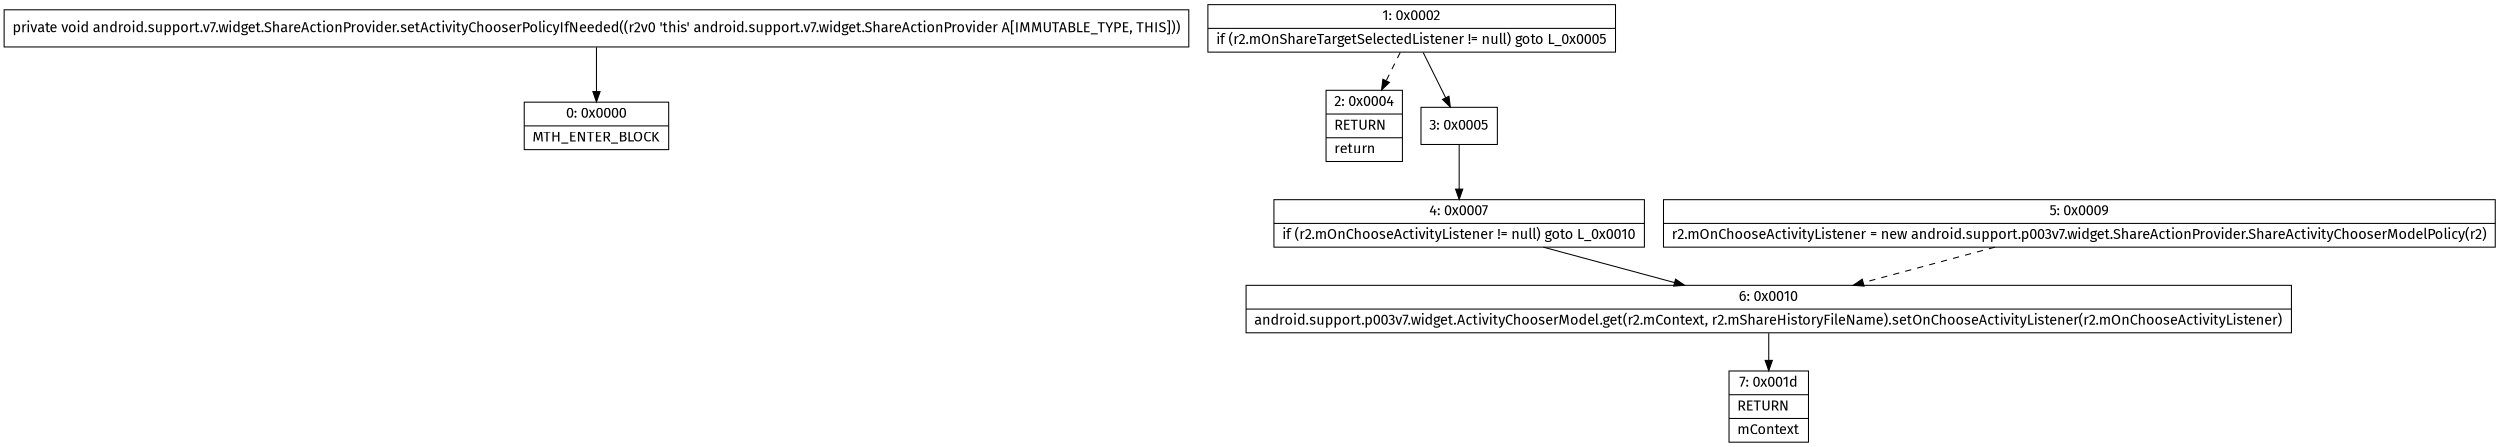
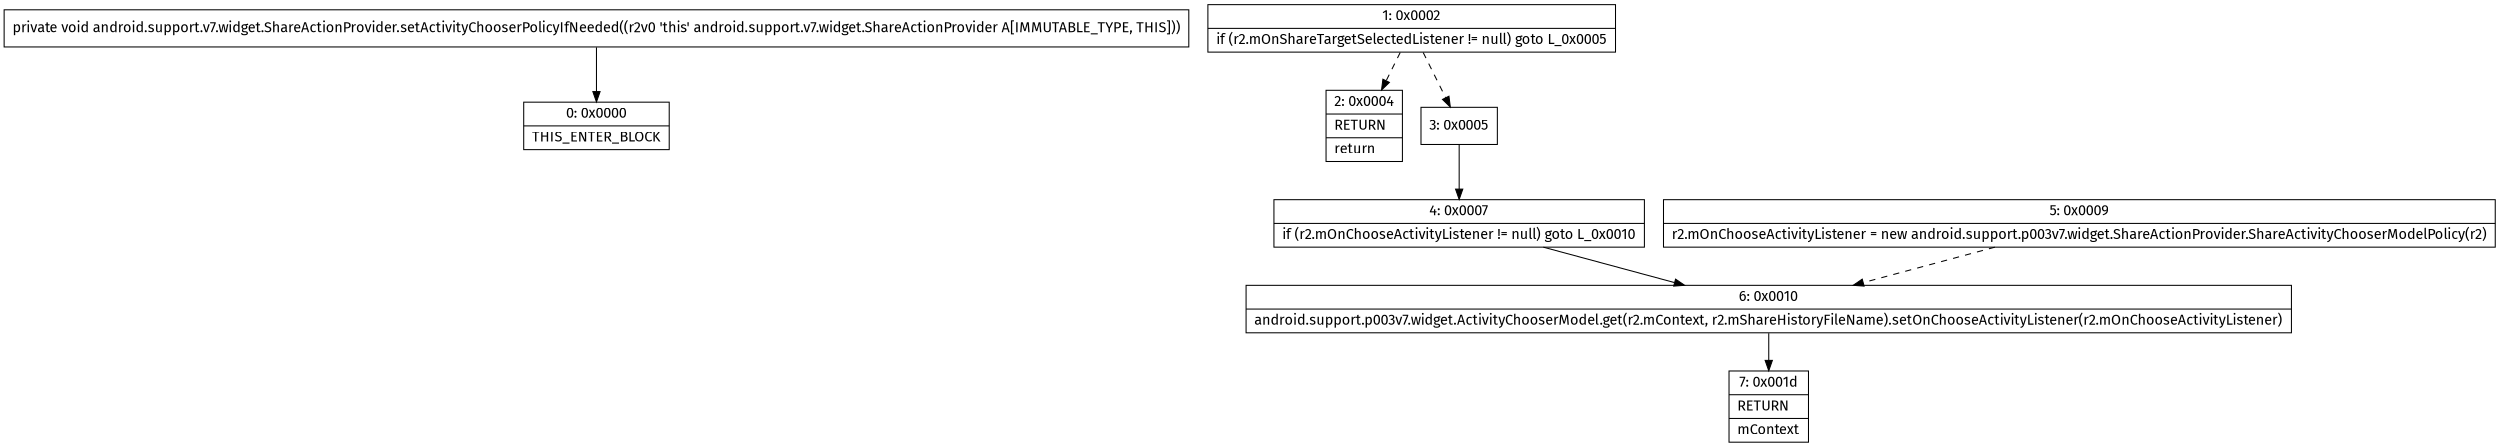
(1434, 75) -> (1434, 75)
(596, 137) -> (596, 137)
